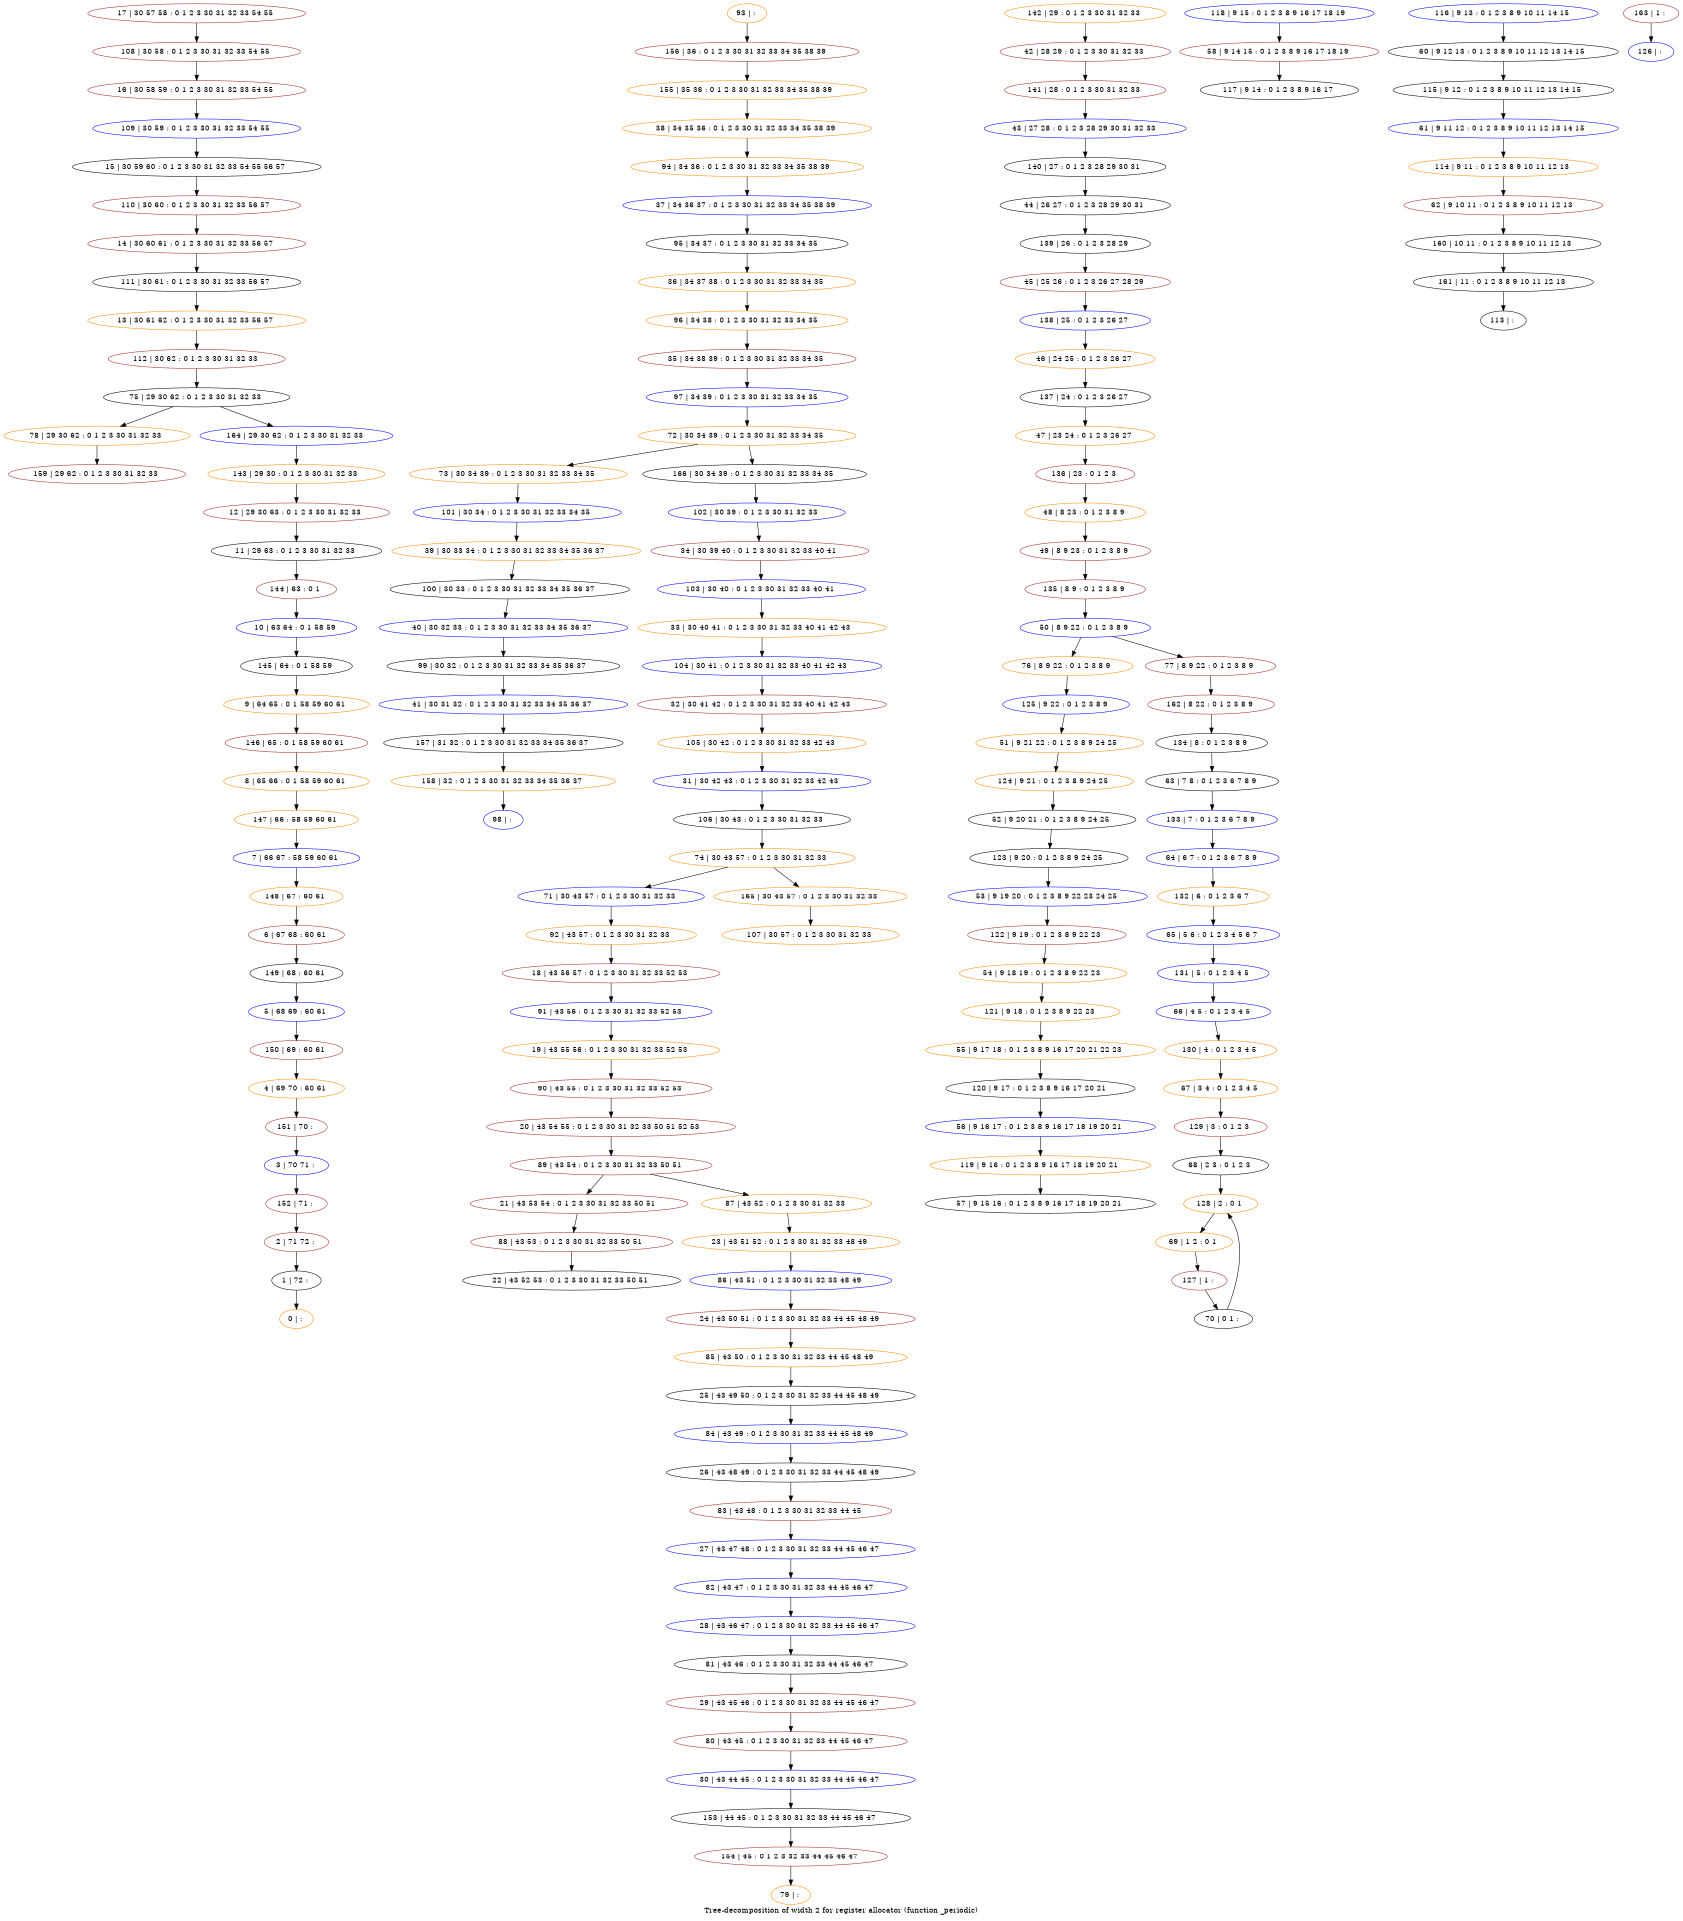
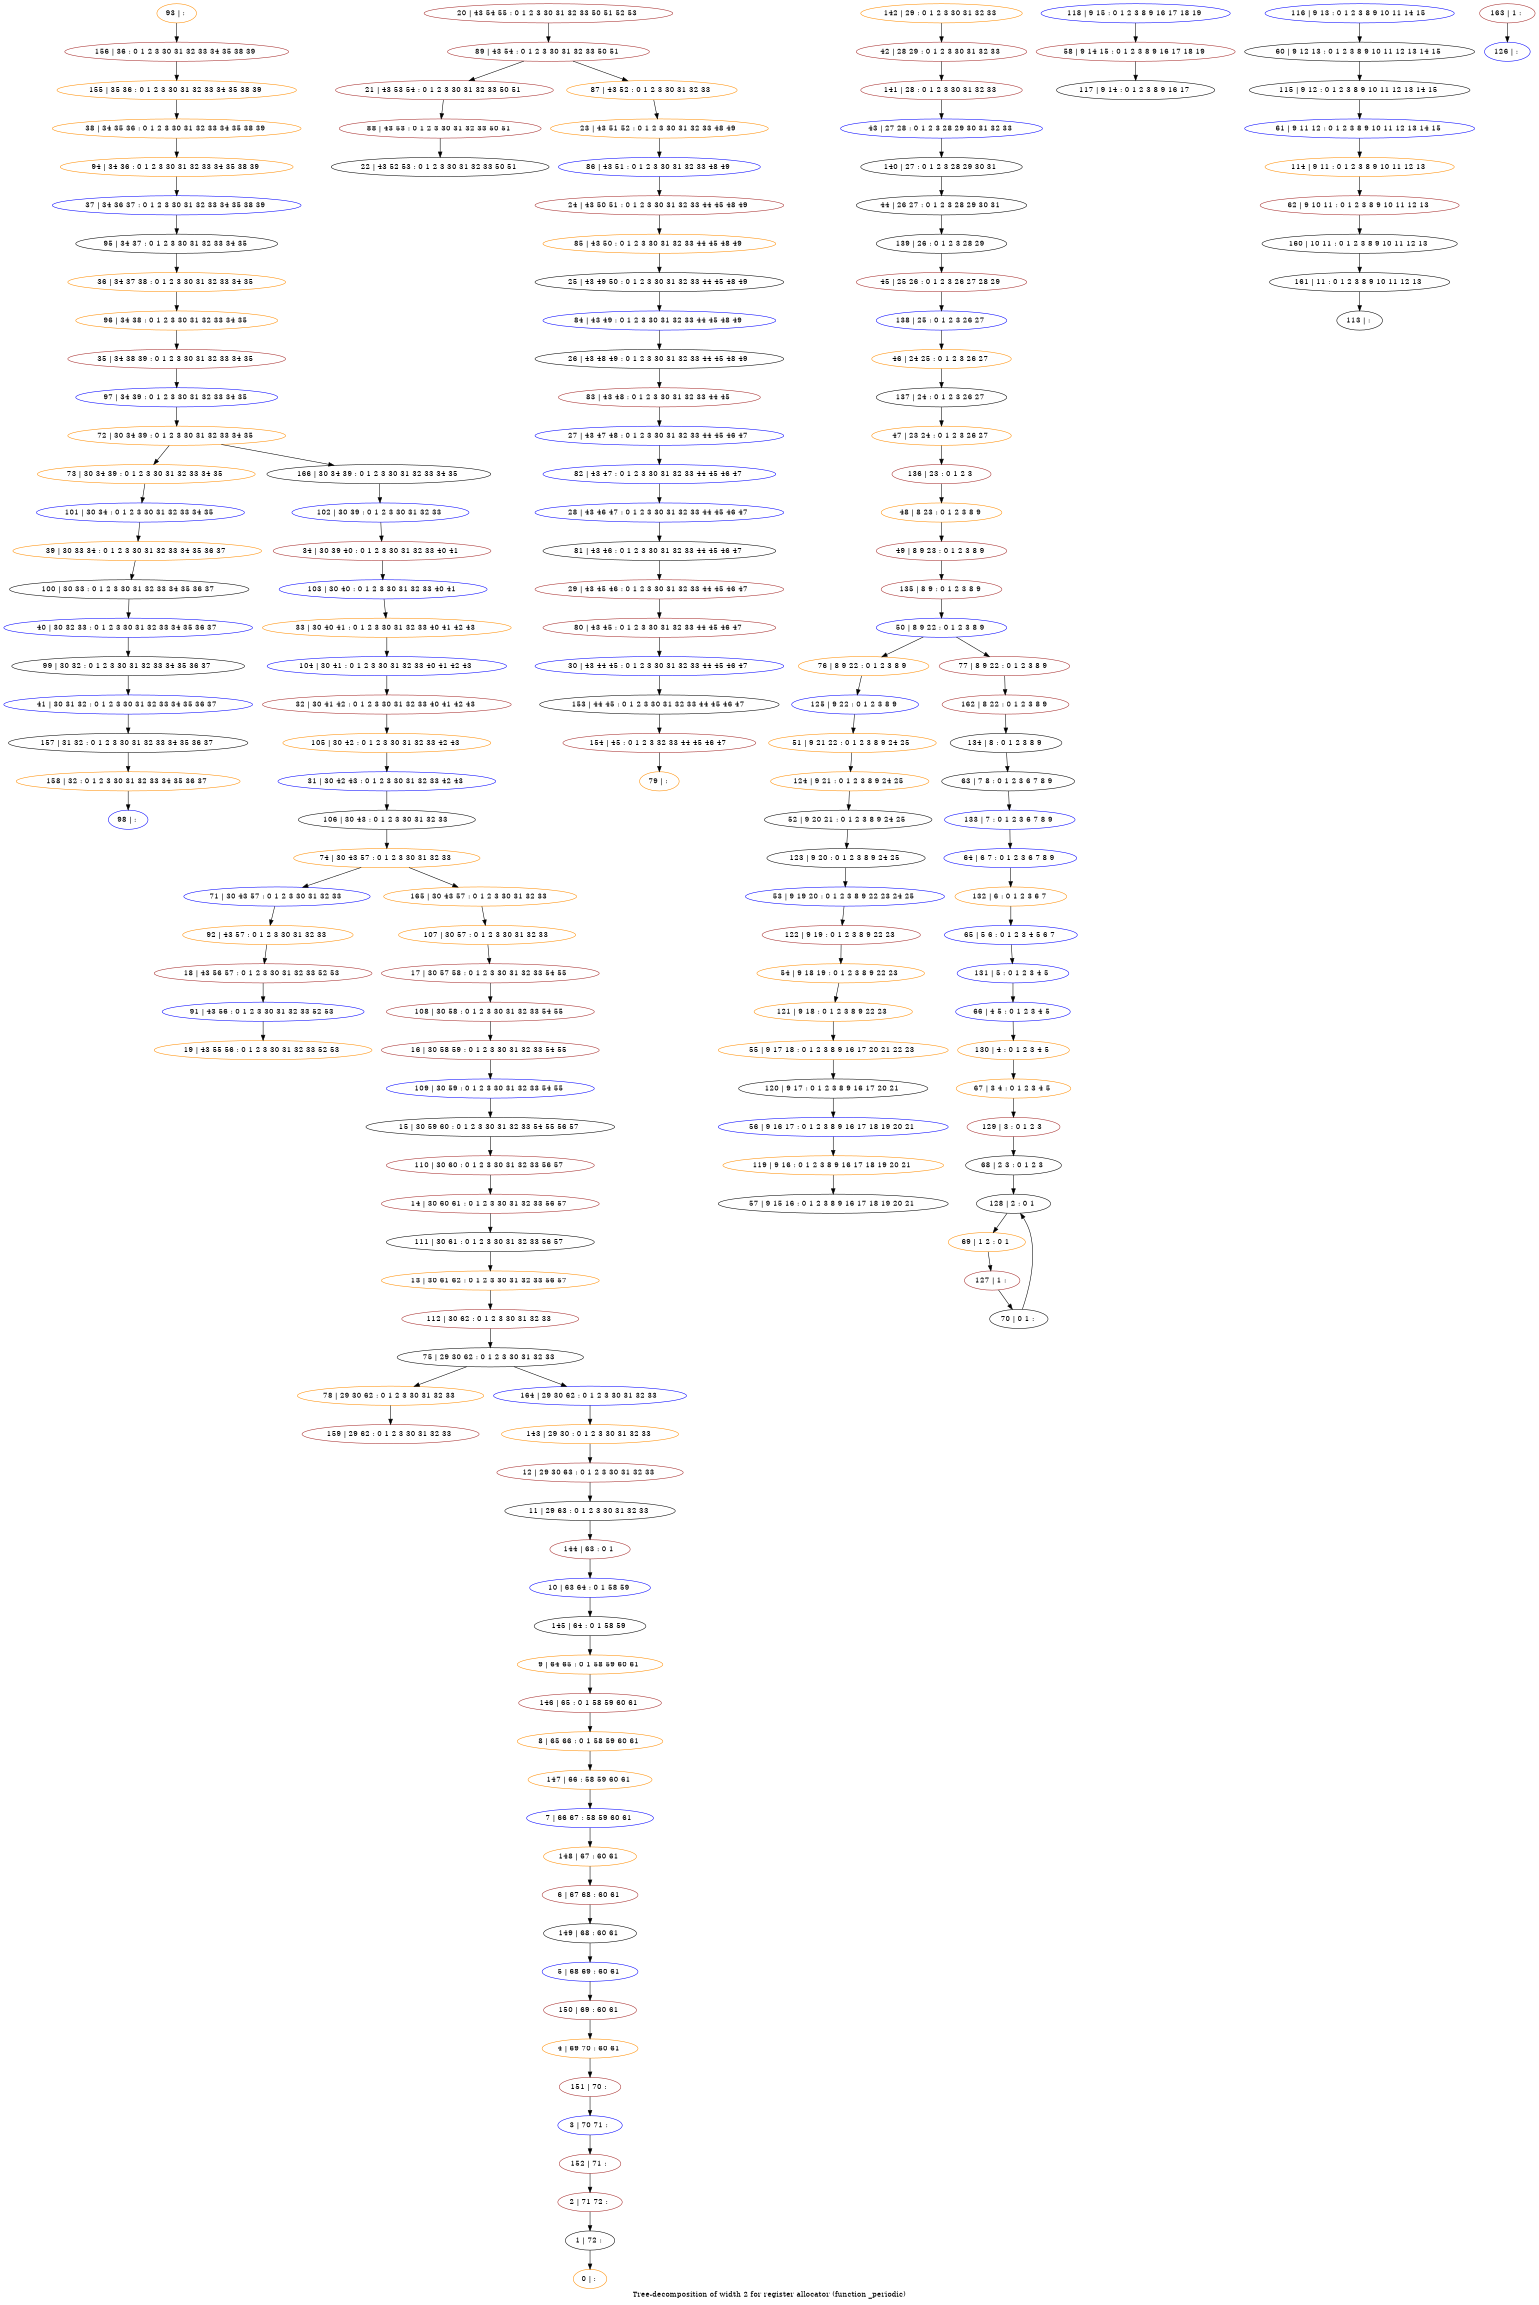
none -> (488, 952)
(611, 1089) -> none
(1221, 1204) -> (1013, 1204)
